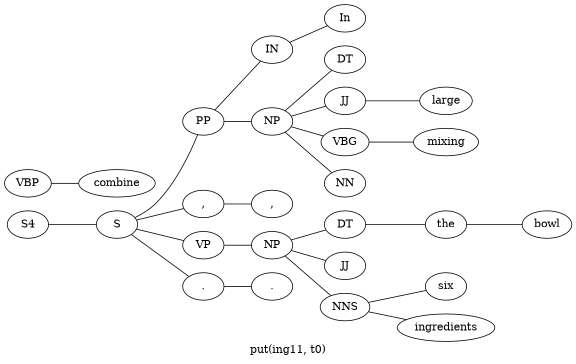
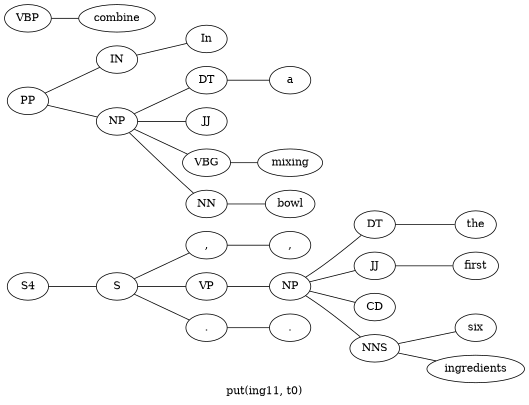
none -> (290, 80)
(446, 101) -> none
(173, 182) -> none
(494, 225) -> (246, 204)
none -> (476, 266)
none -> (375, 307)
